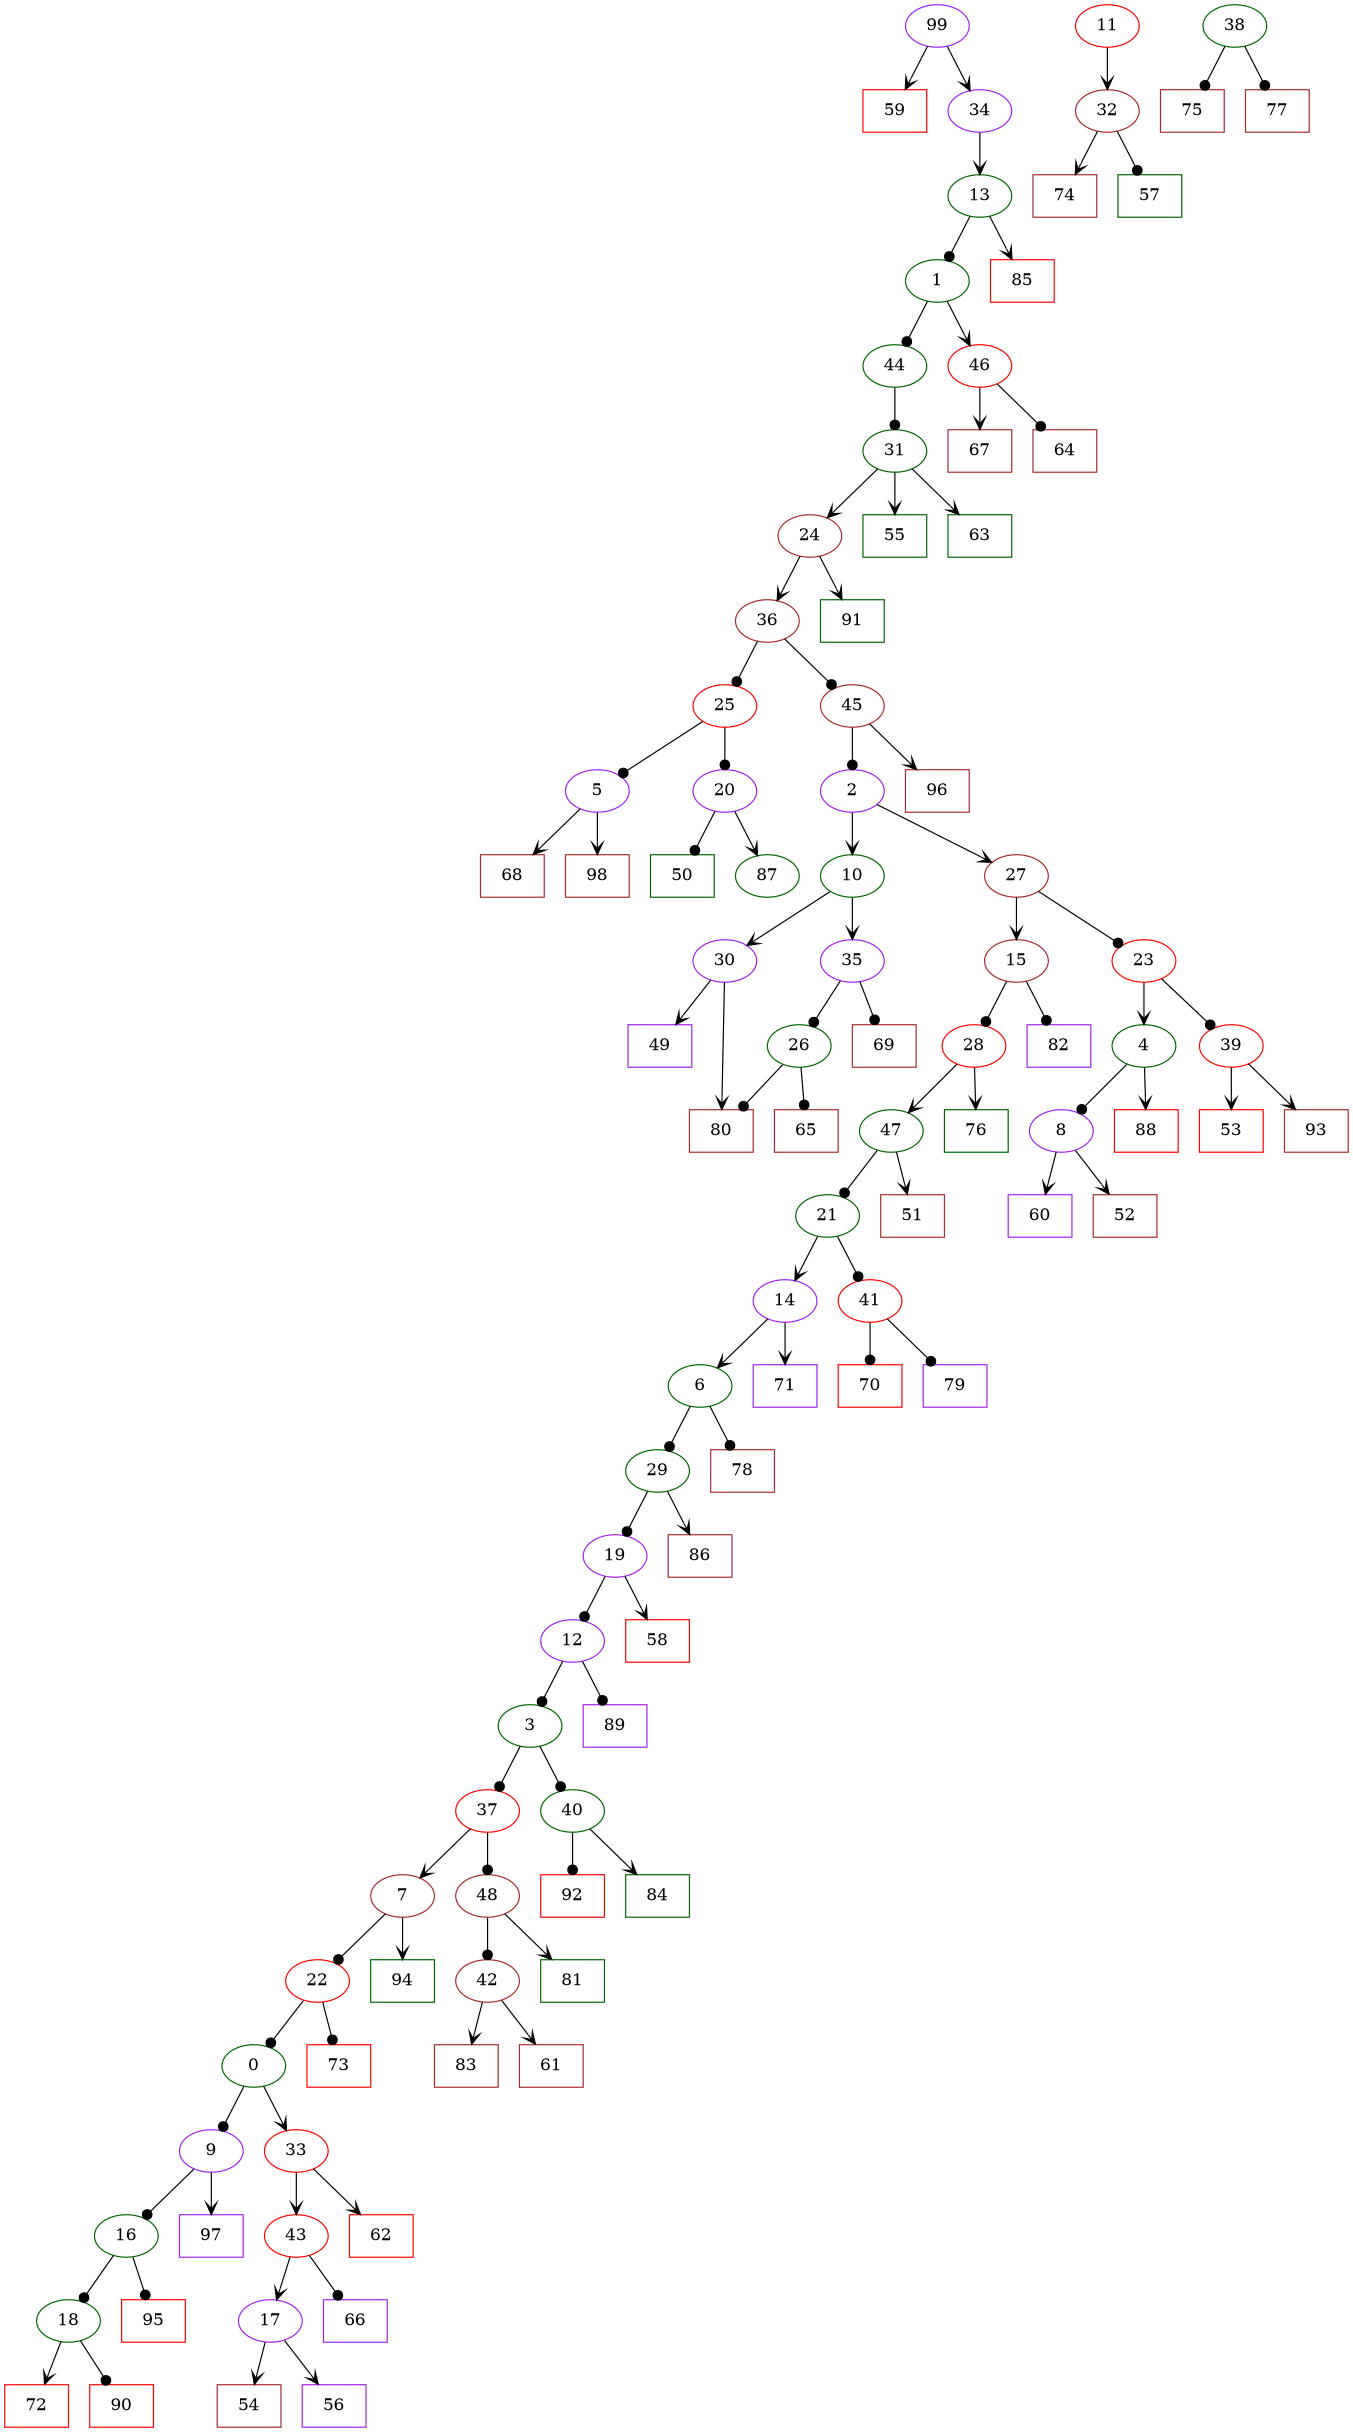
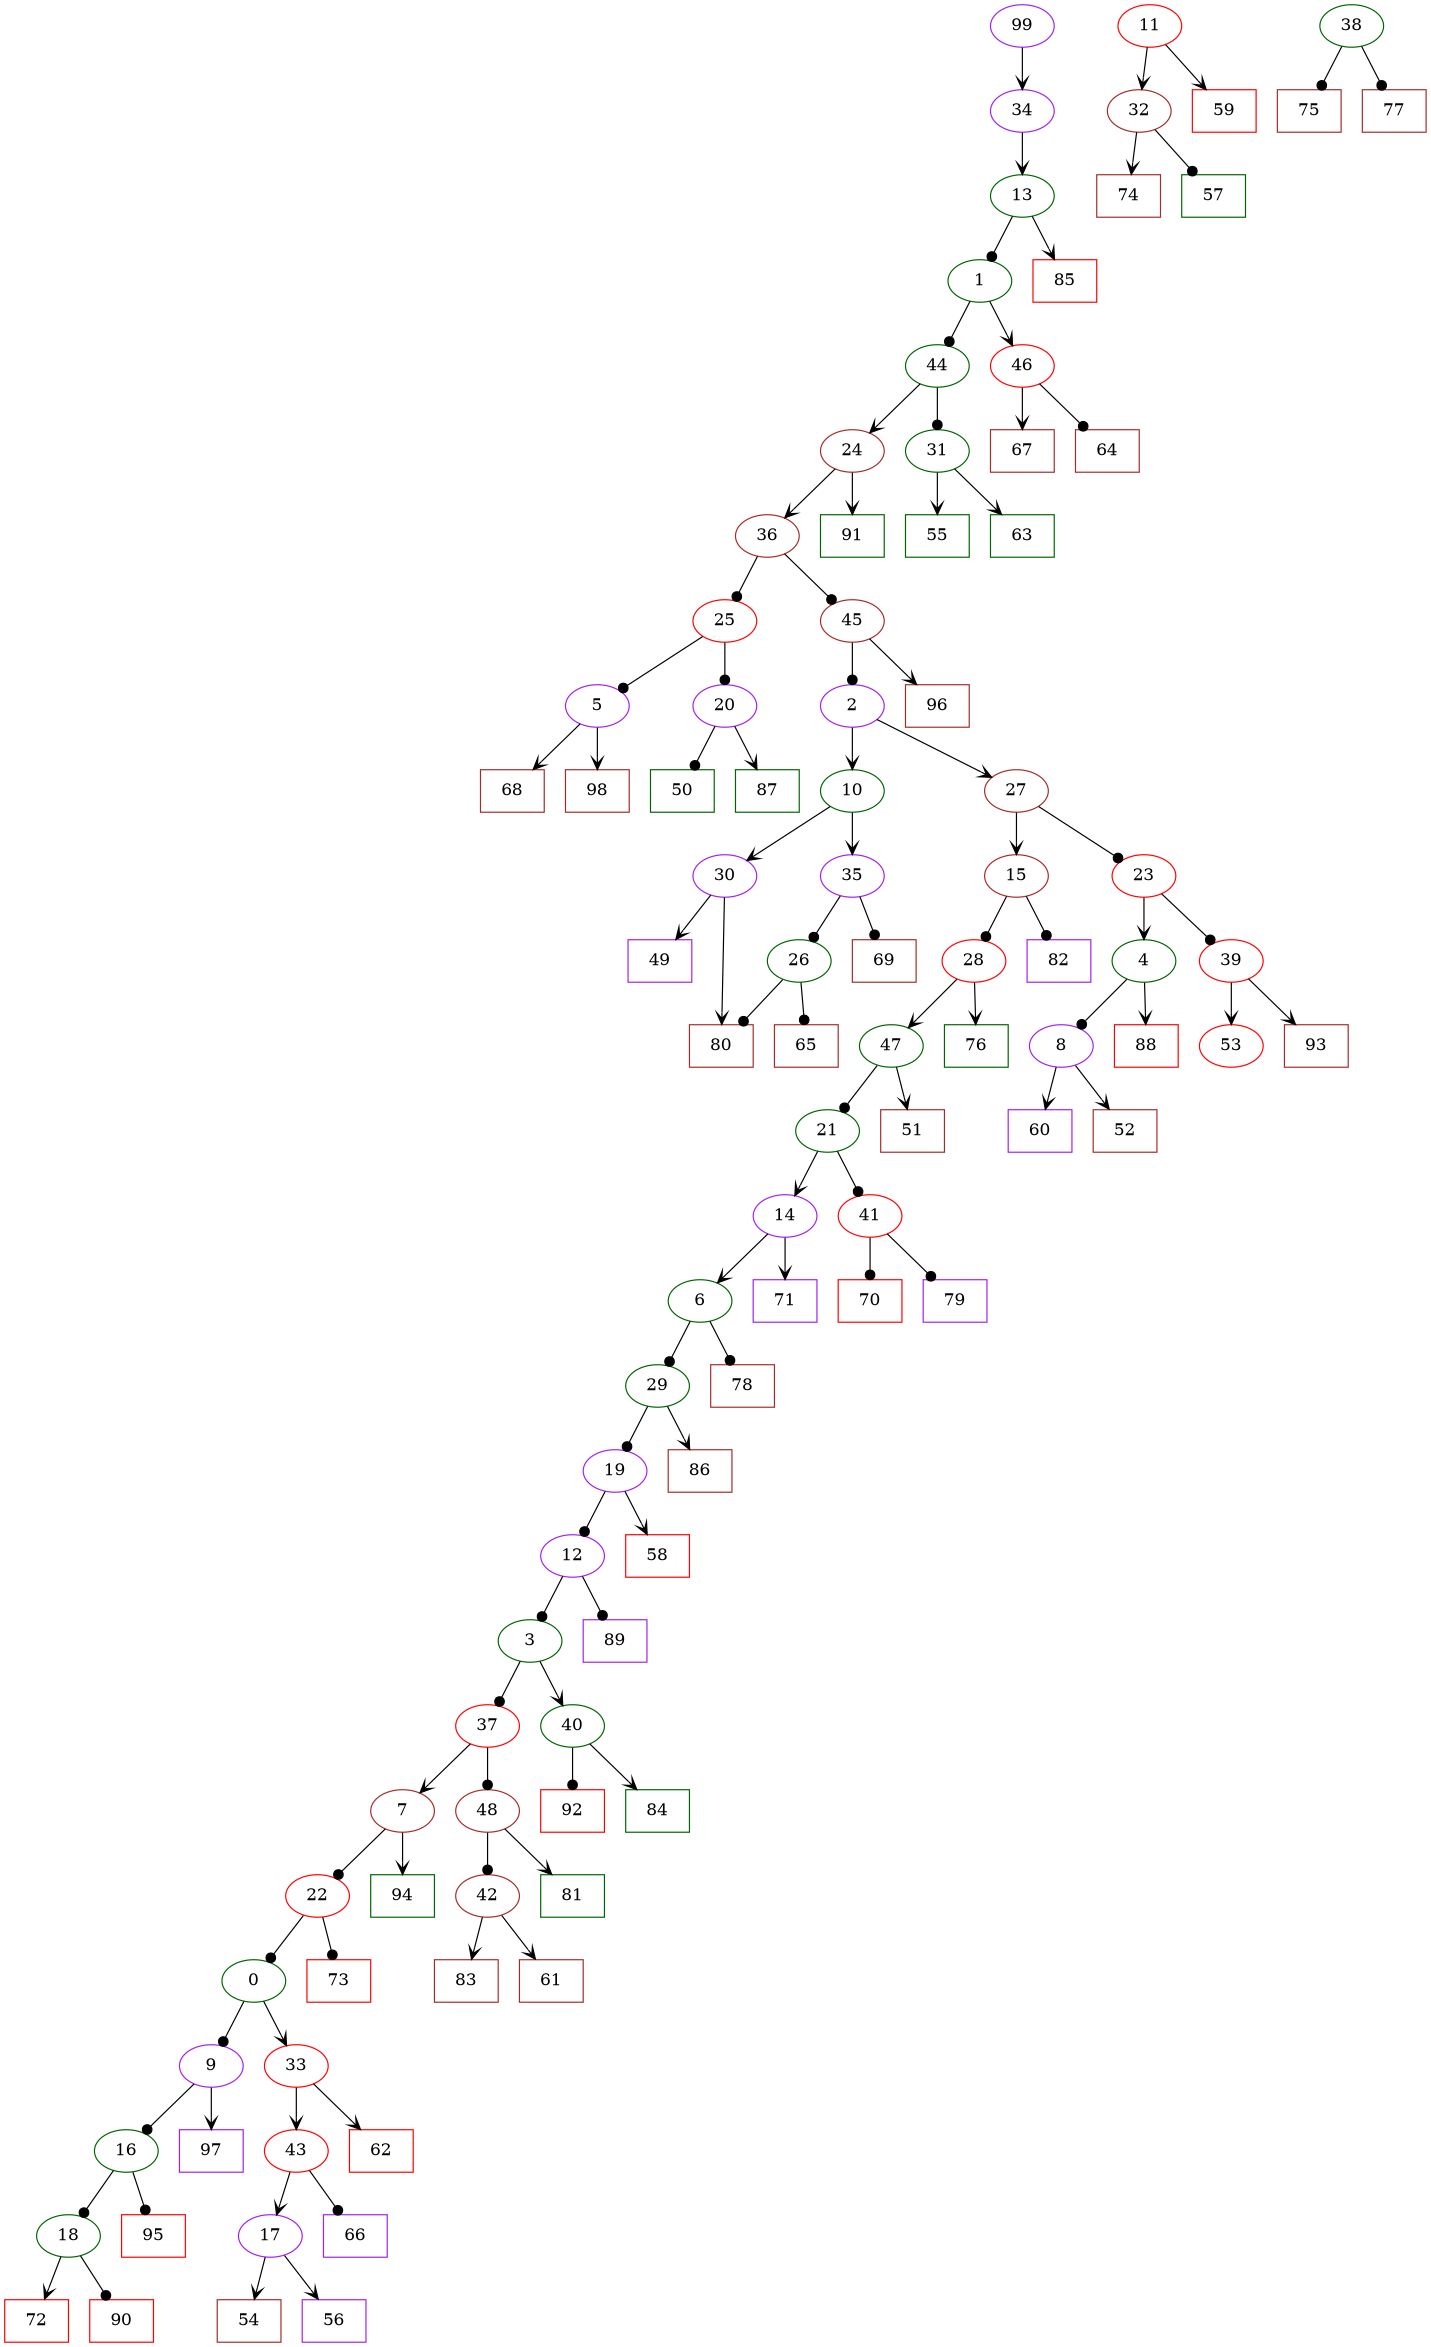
(919, 63) -> (1182, 63)
(857, 489) -> (899, 404)
(767, 876) -> (767, 791)
(1231, 1131) -> (1231, 1046)
(549, 1764) -> (549, 1678)
